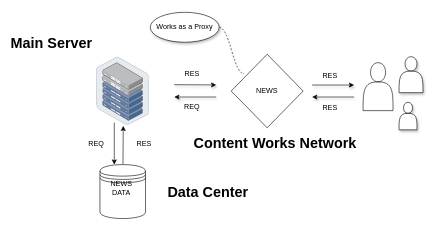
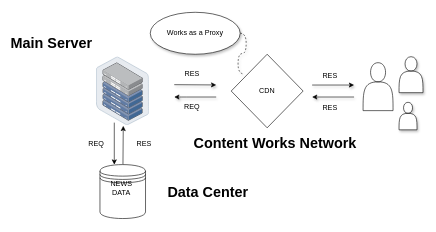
(185, 27) -> (195, 33)
(267, 91) -> (267, 91)
